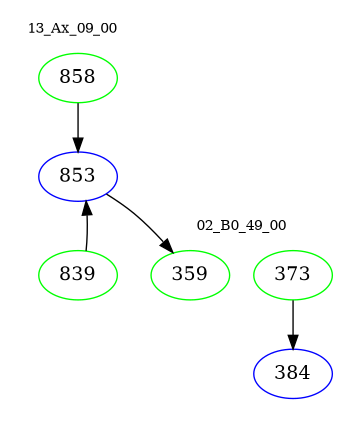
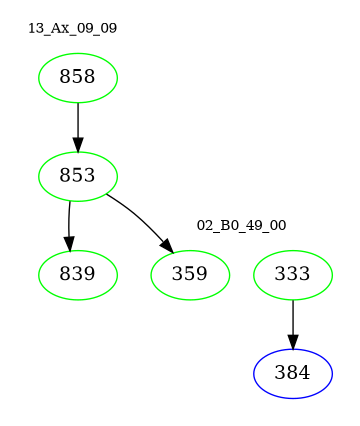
(73, 29) -> (73, 29)
(78, 177) -> (78, 177)
(87, 233) -> (69, 219)
(293, 275) -> (293, 275)
